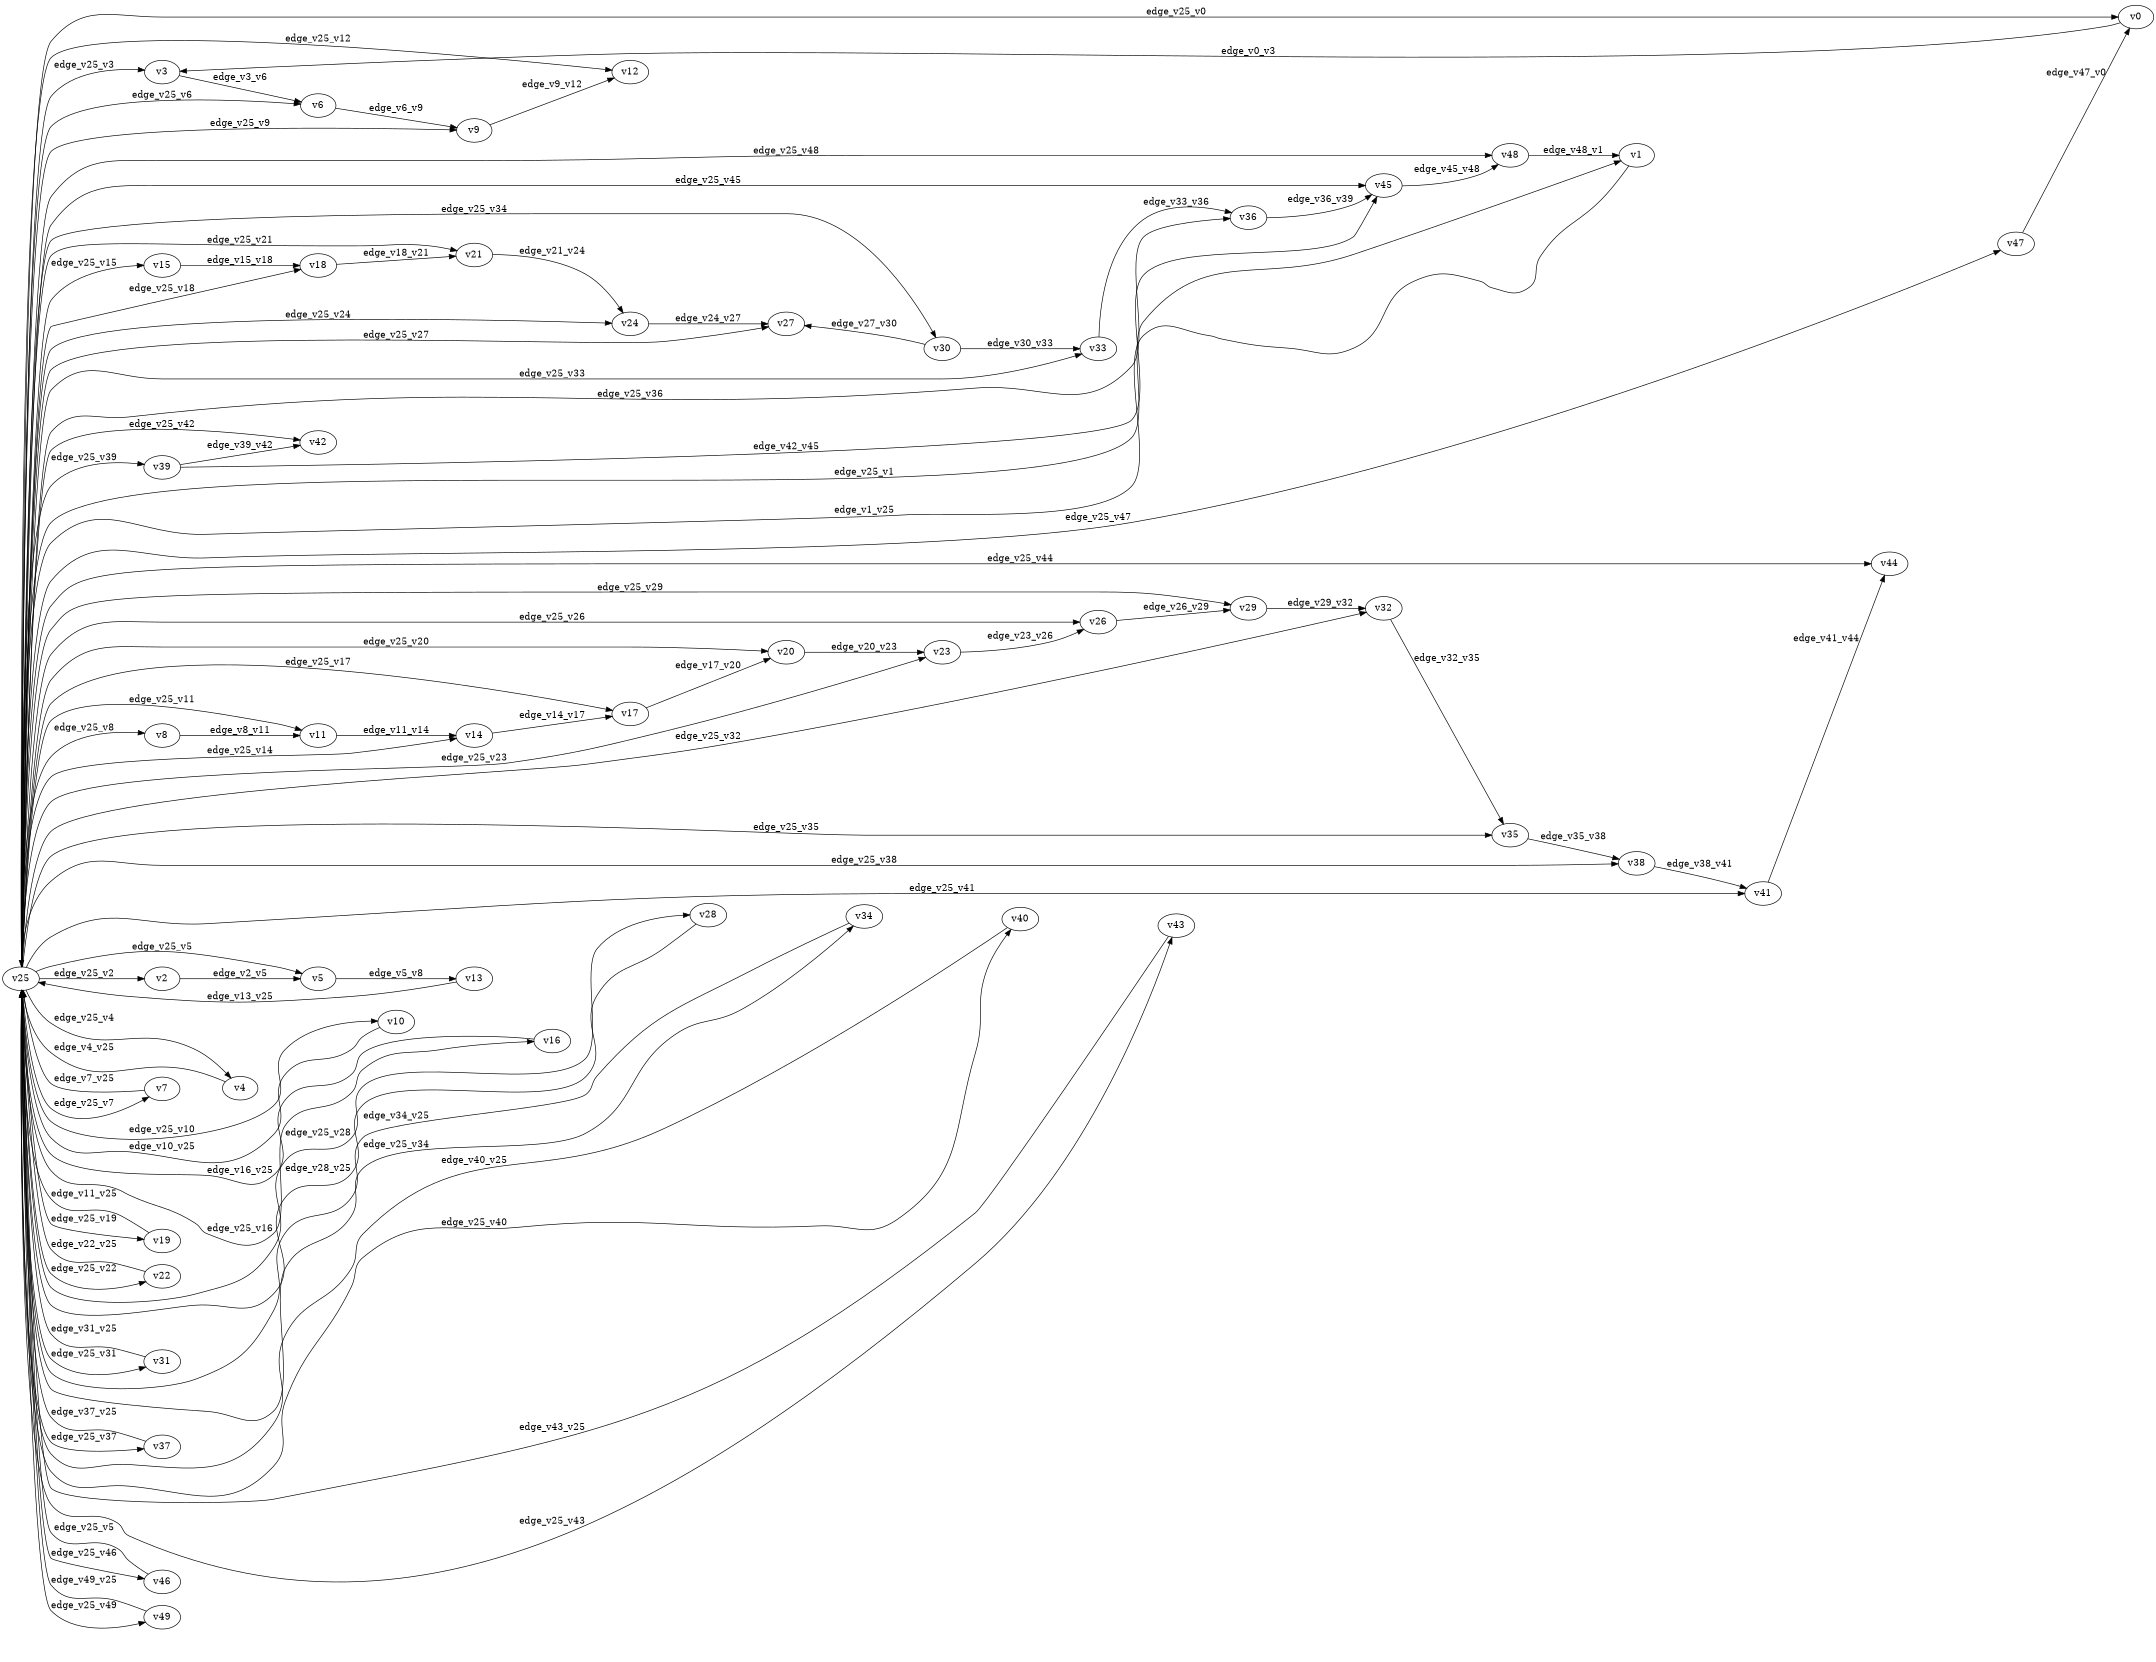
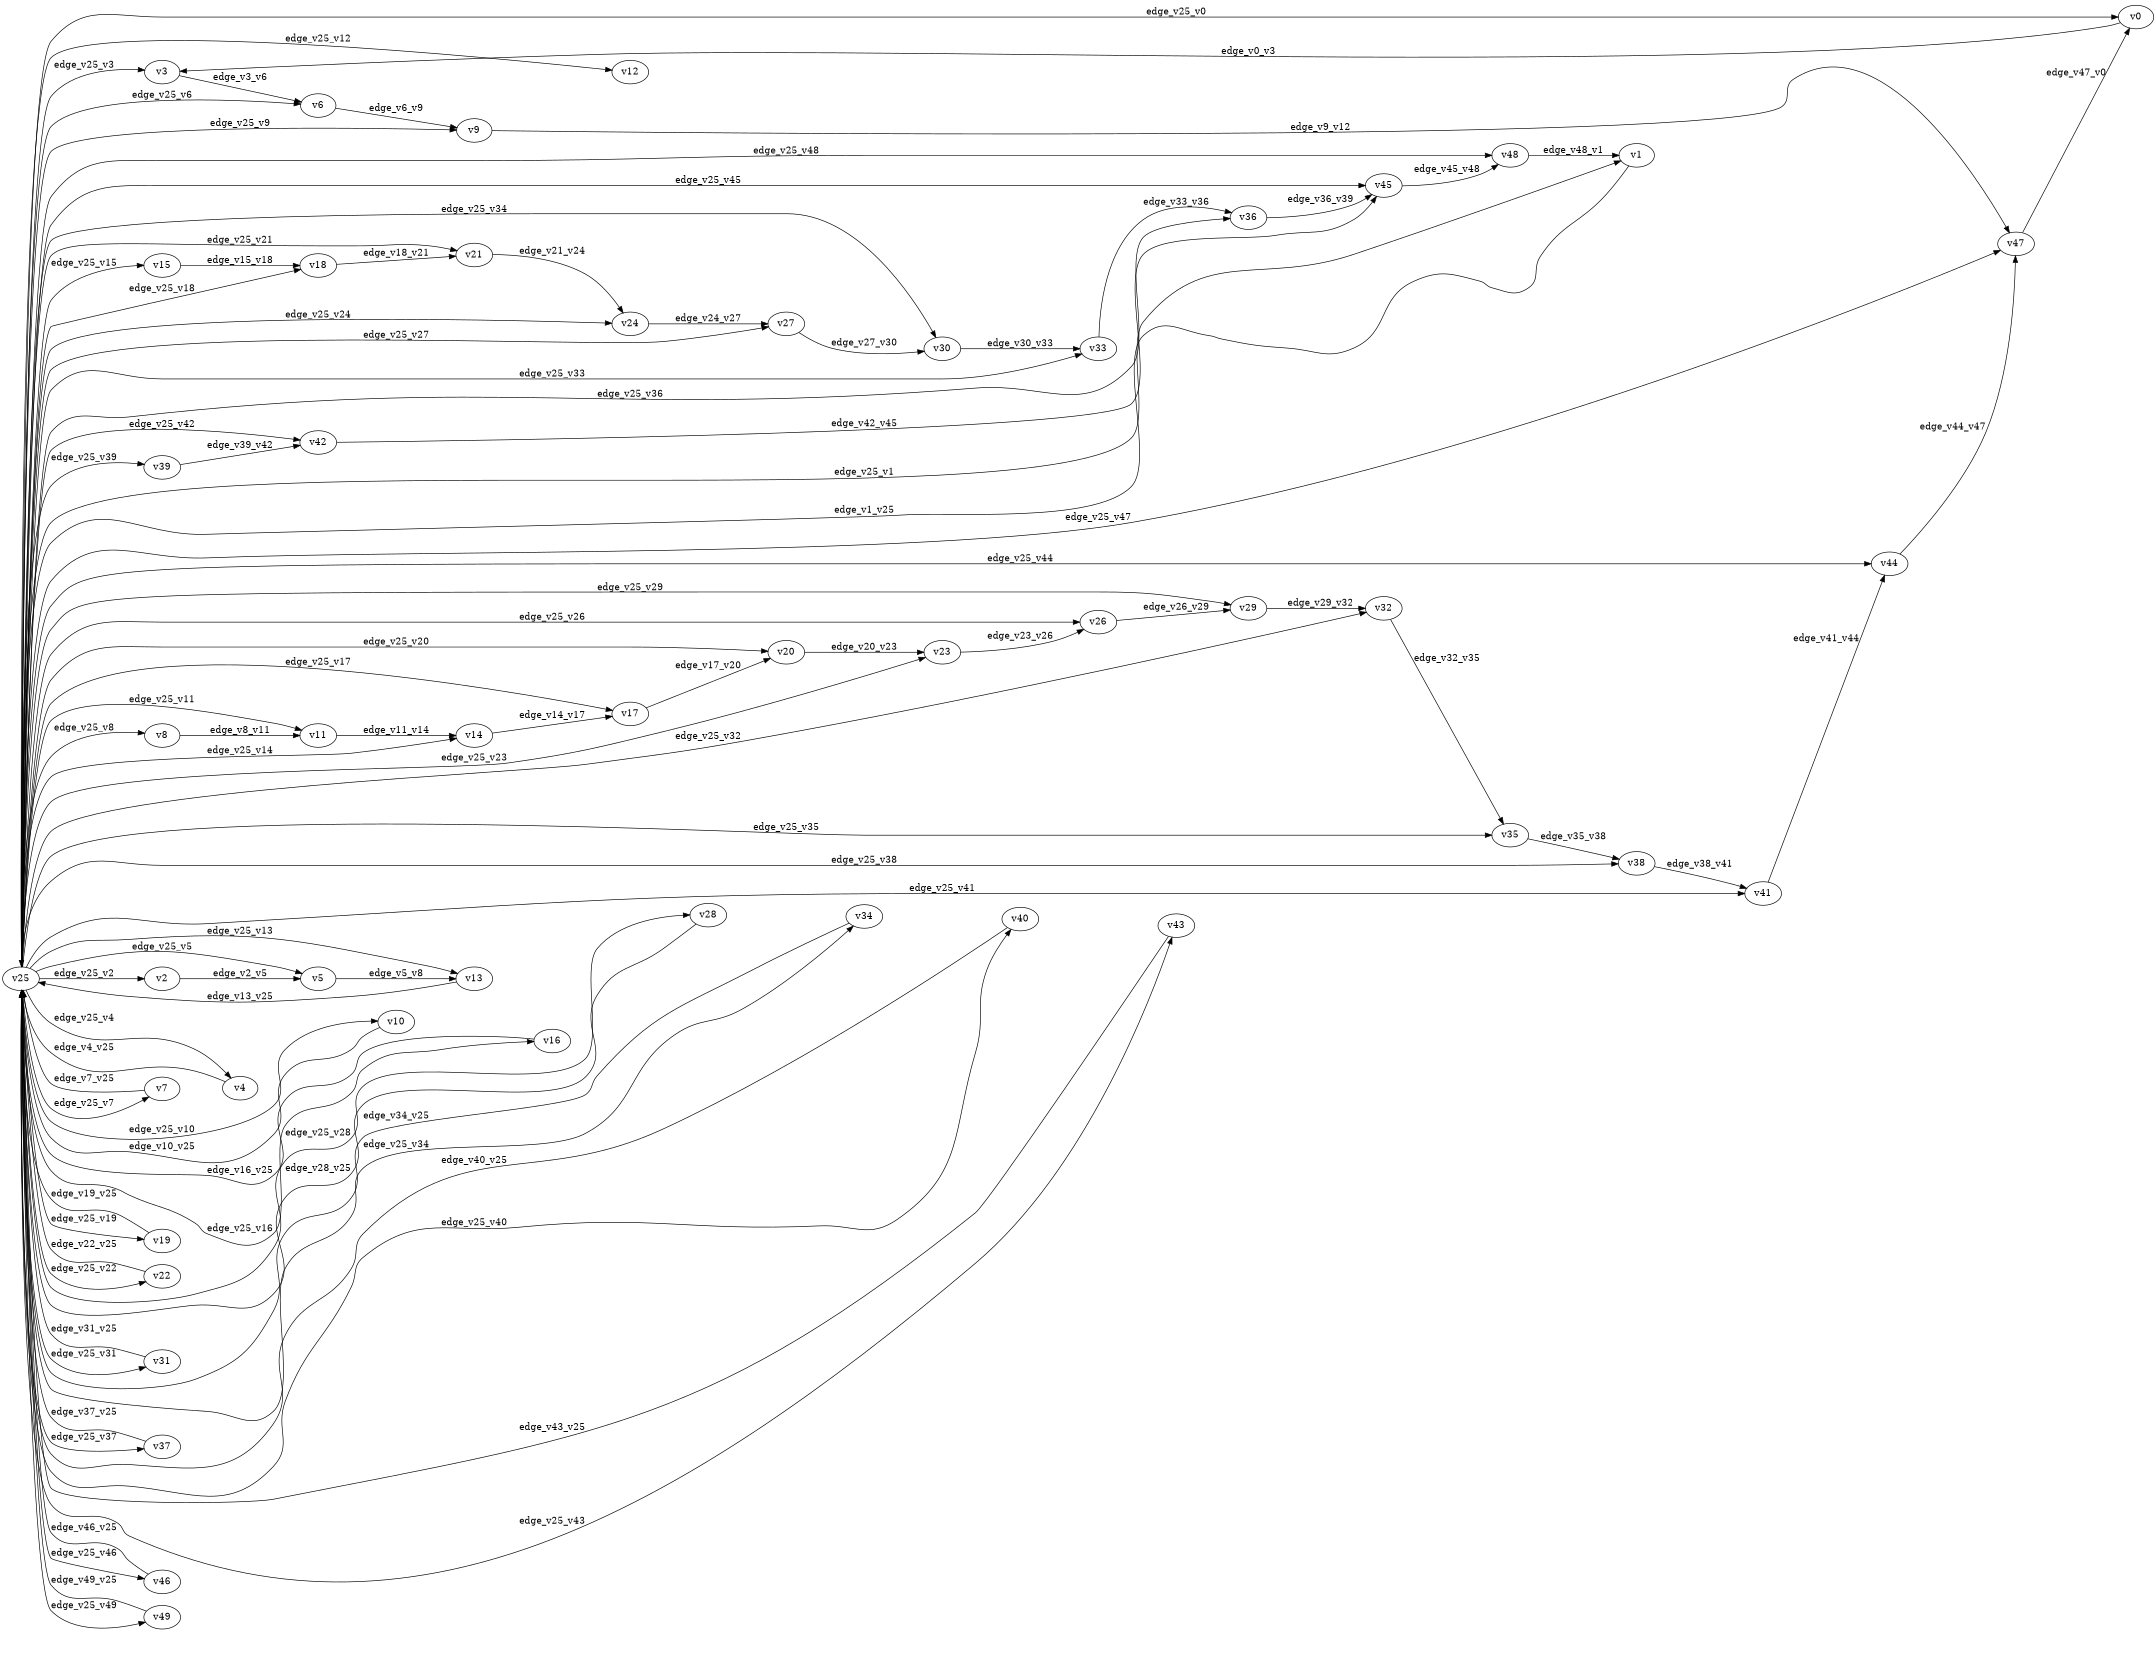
(549, 102) -> (1296, 132)
(868, 334) -> (856, 352)
none -> (1990, 421)
(859, 449) -> (932, 426)
none -> (238, 936)
(84, 1194) -> (84, 1194)
(84, 1528) -> (84, 1528)
